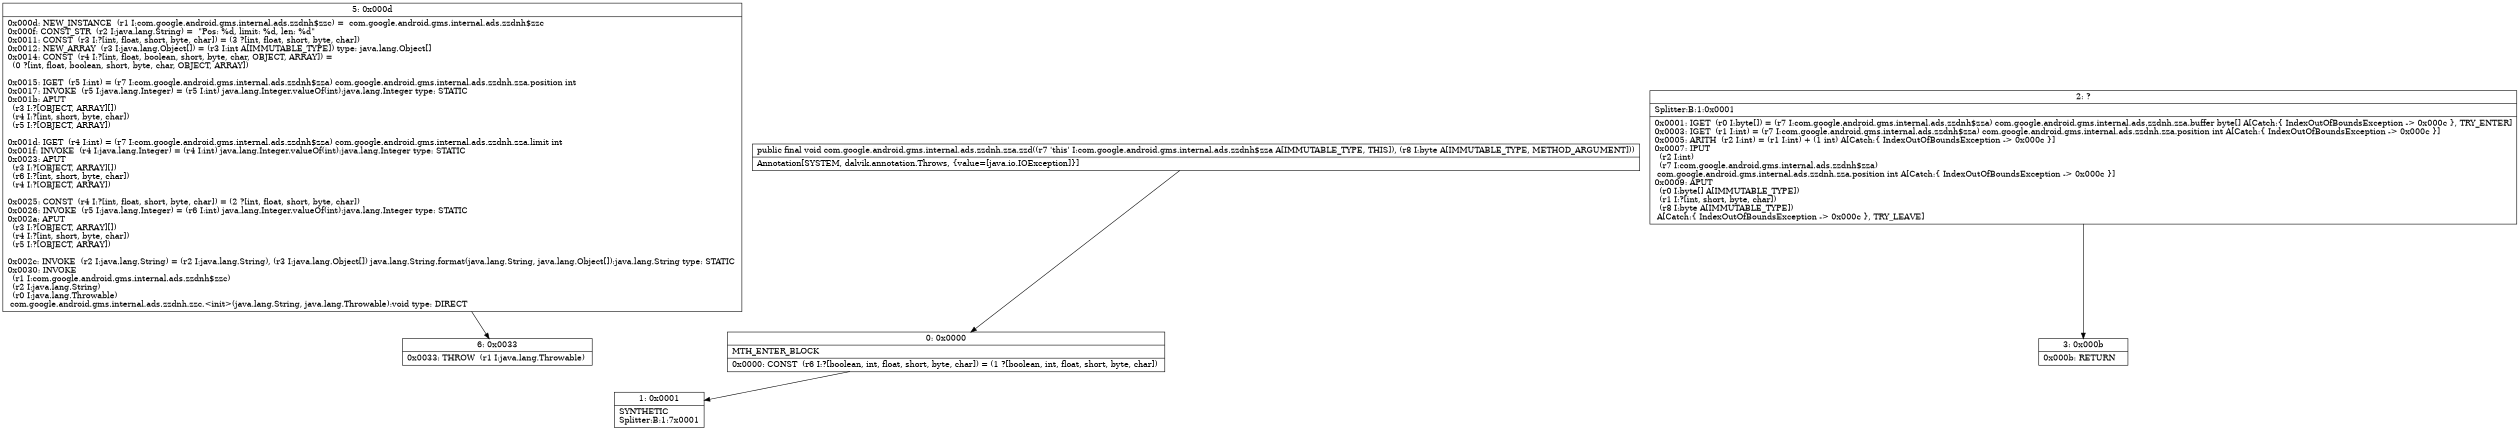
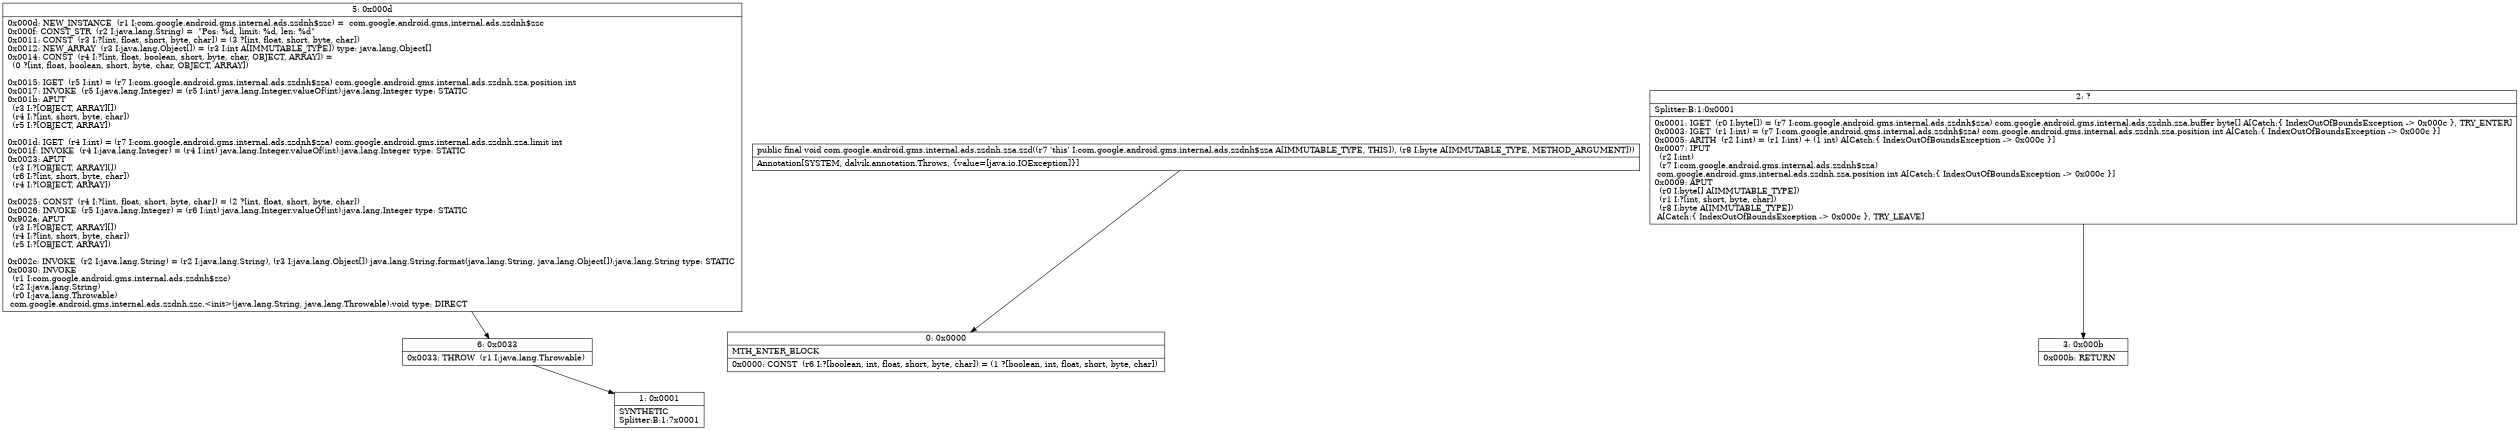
(39, 219) -> (39, 219)
(780, 385) -> (571, 378)
